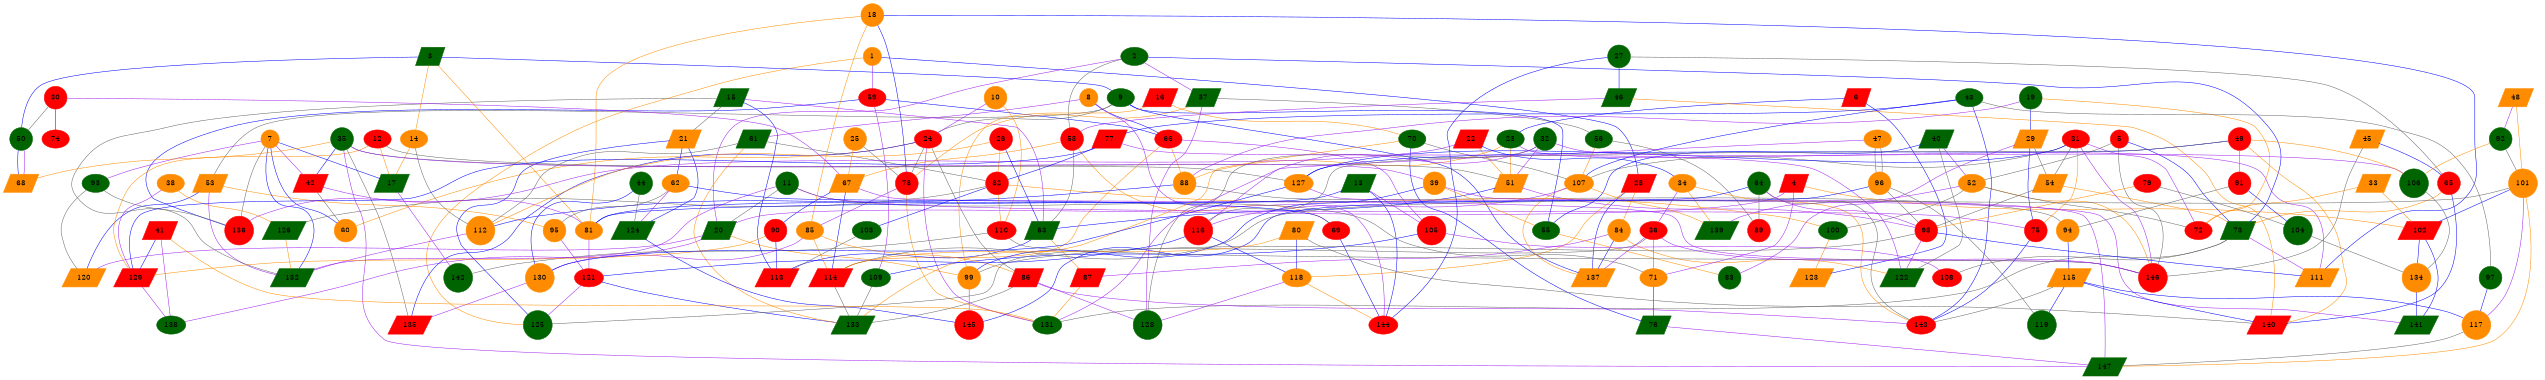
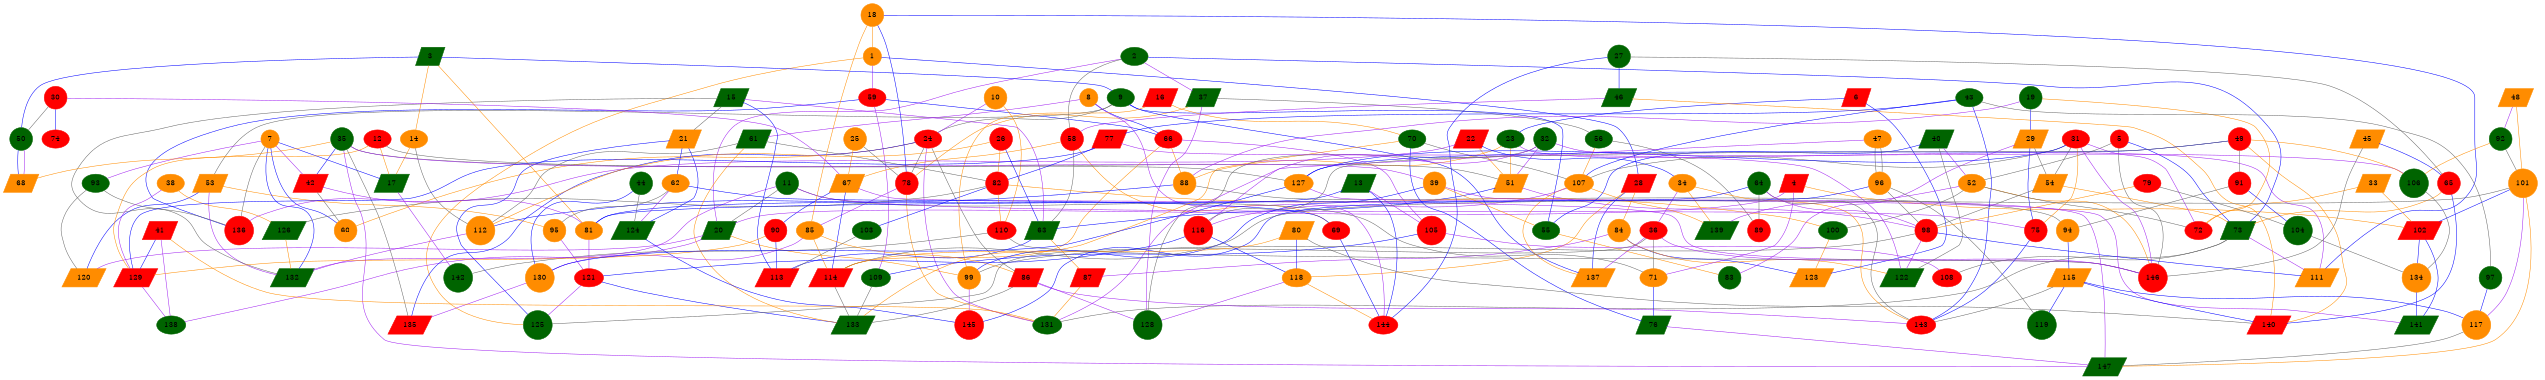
(658, 51) -> (872, 37)
(1606, 255) -> (1710, 259)
